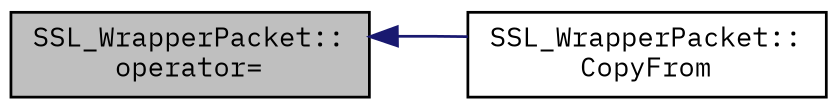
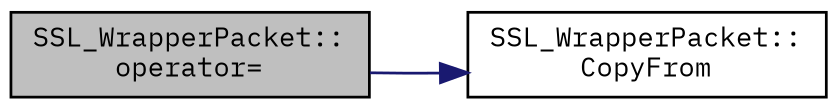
(433, 36) -> (405, 73)
